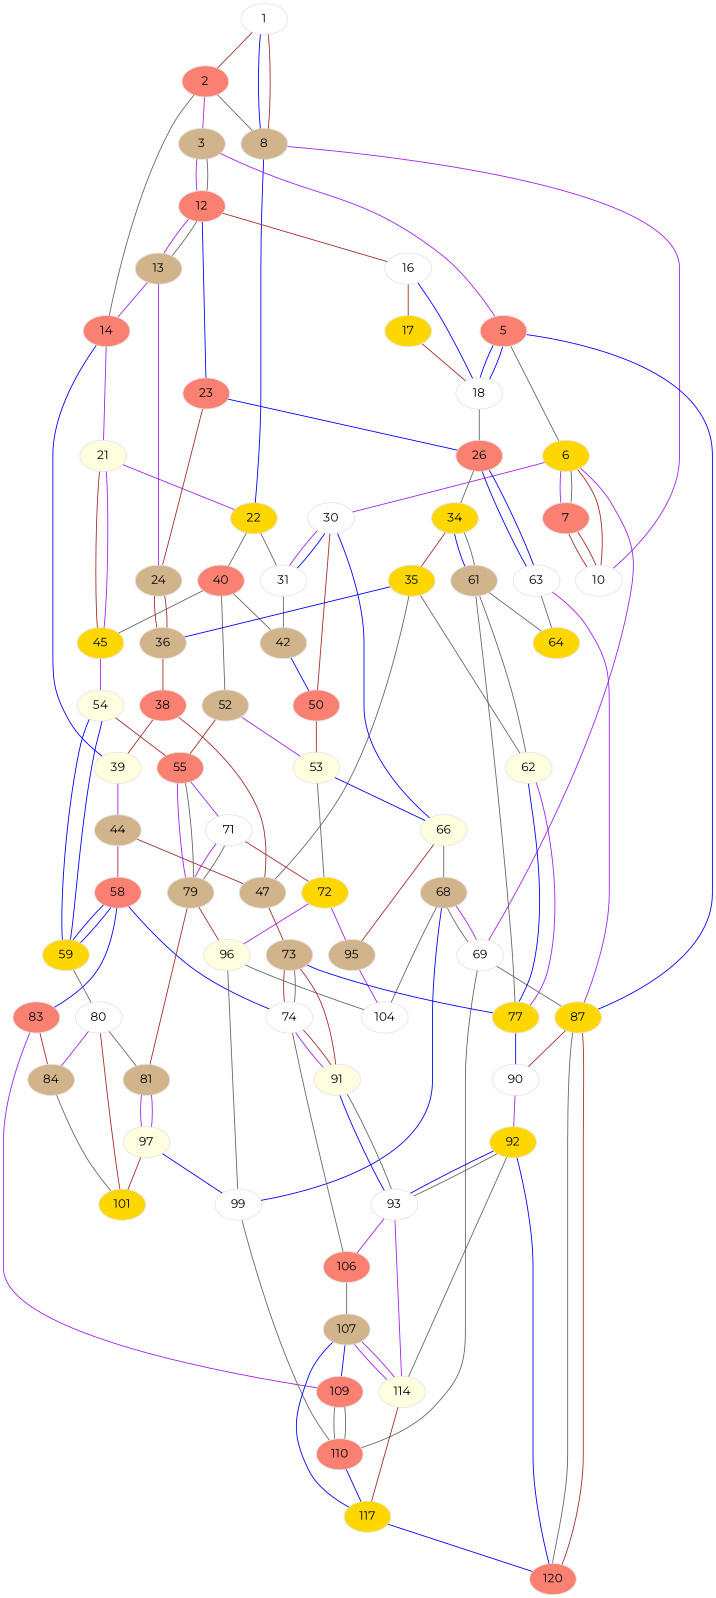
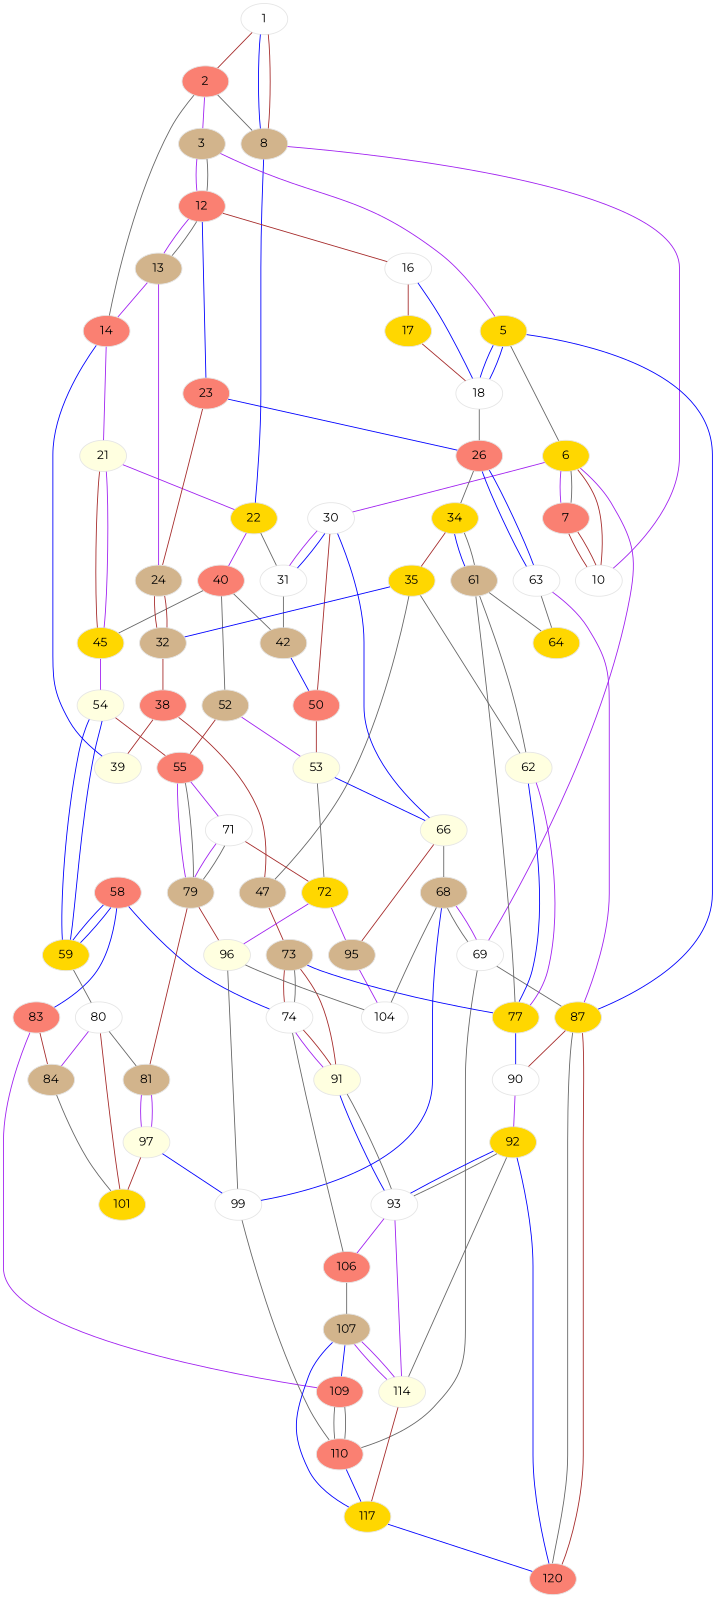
(504, 331) -> (504, 331)
(237, 550) -> (237, 550)
(163, 643) -> (163, 643)
(118, 830) -> none
